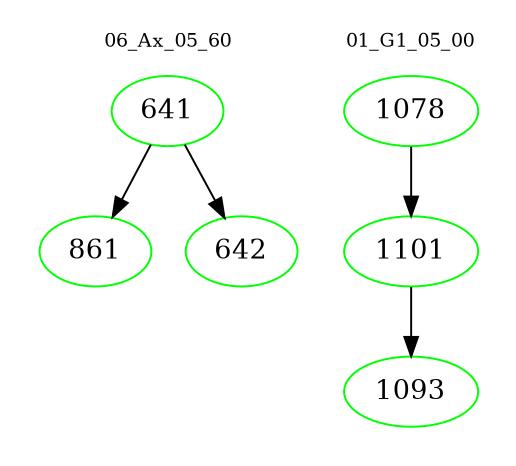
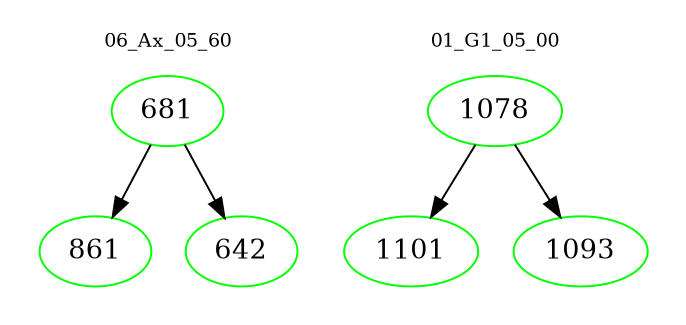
(168, 111) -> (168, 111)
(411, 312) -> (532, 172)
